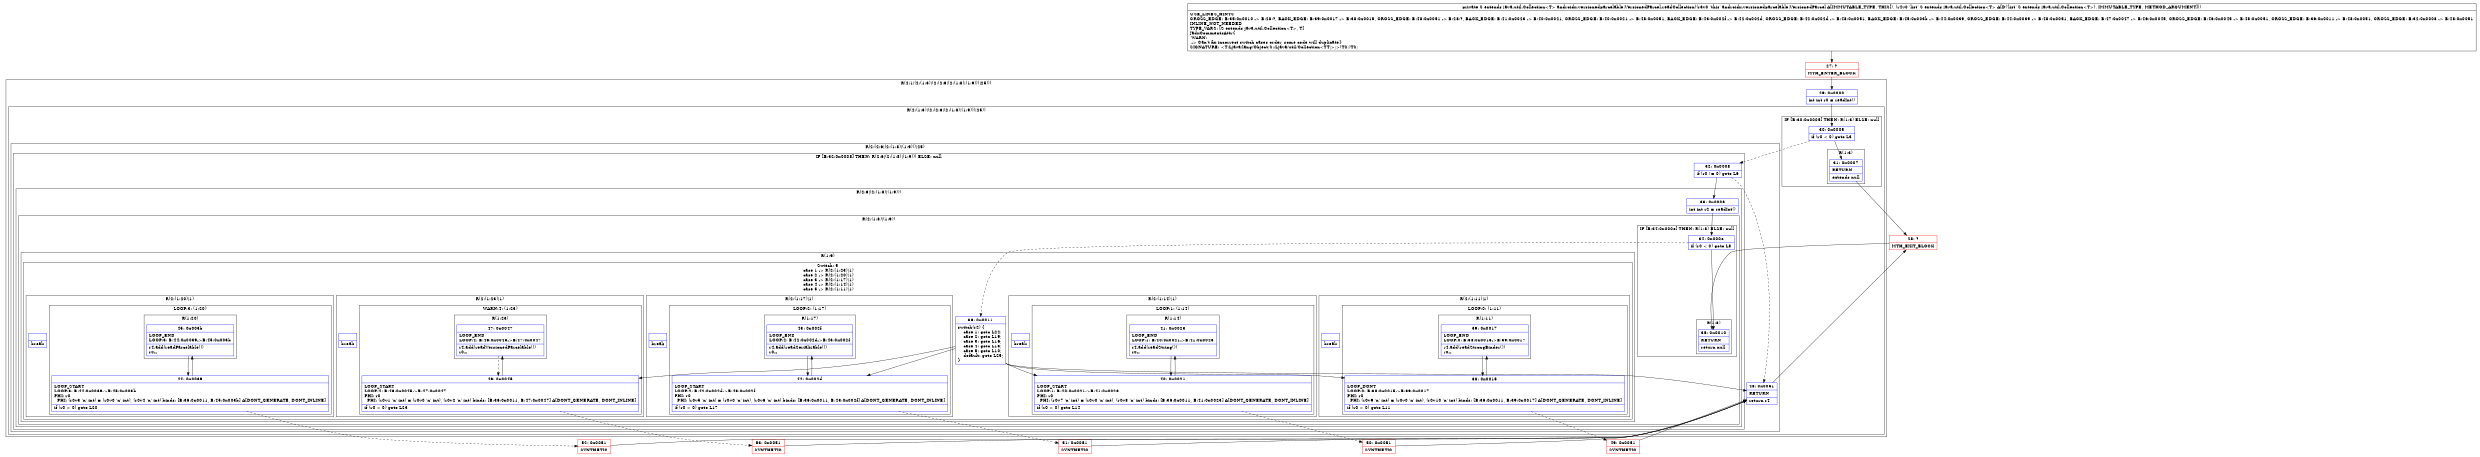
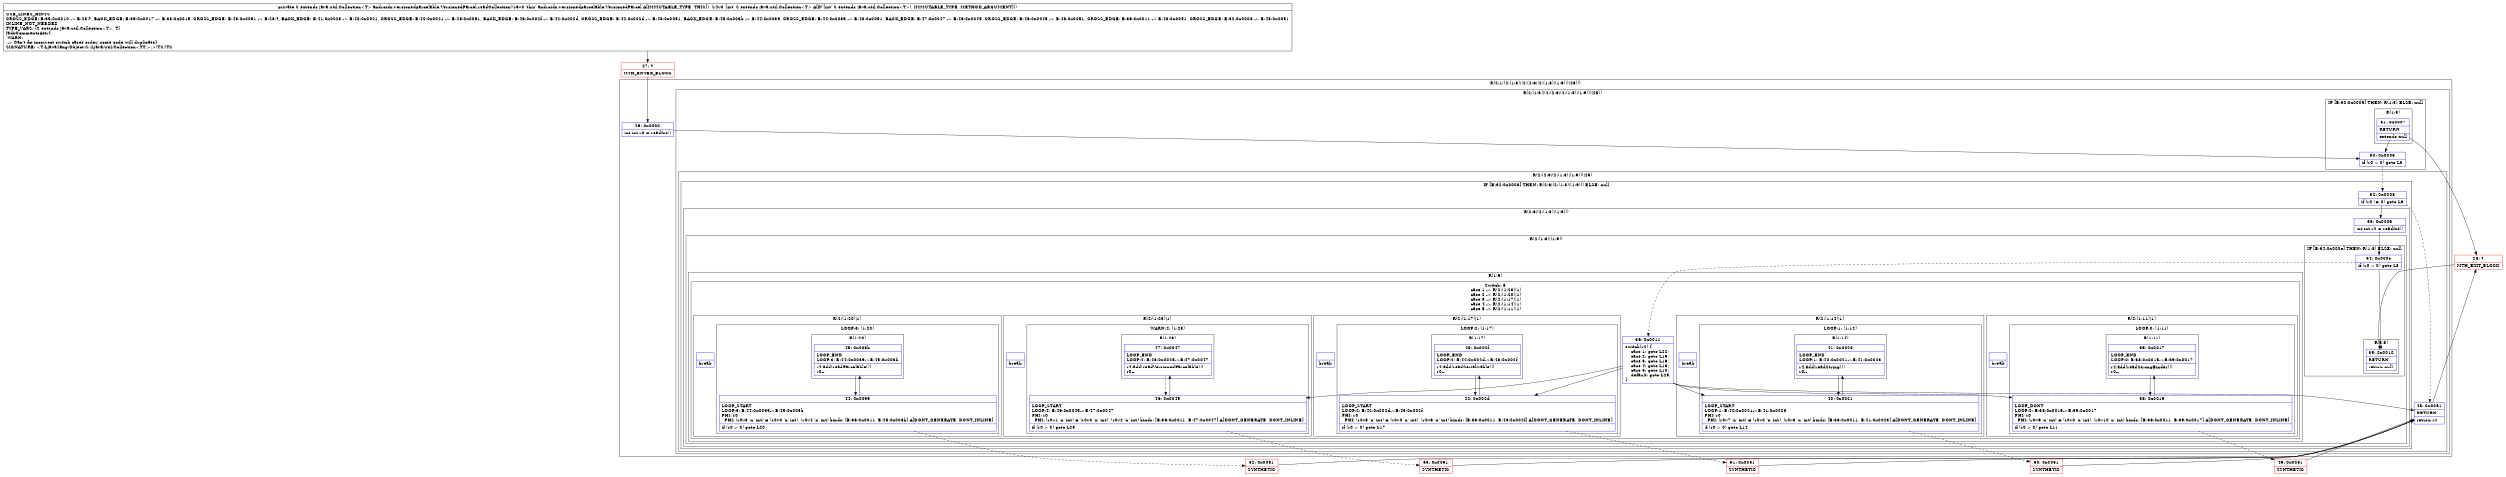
(1837, 147) -> (2388, 145)
(1714, 323) -> (2381, 343)
